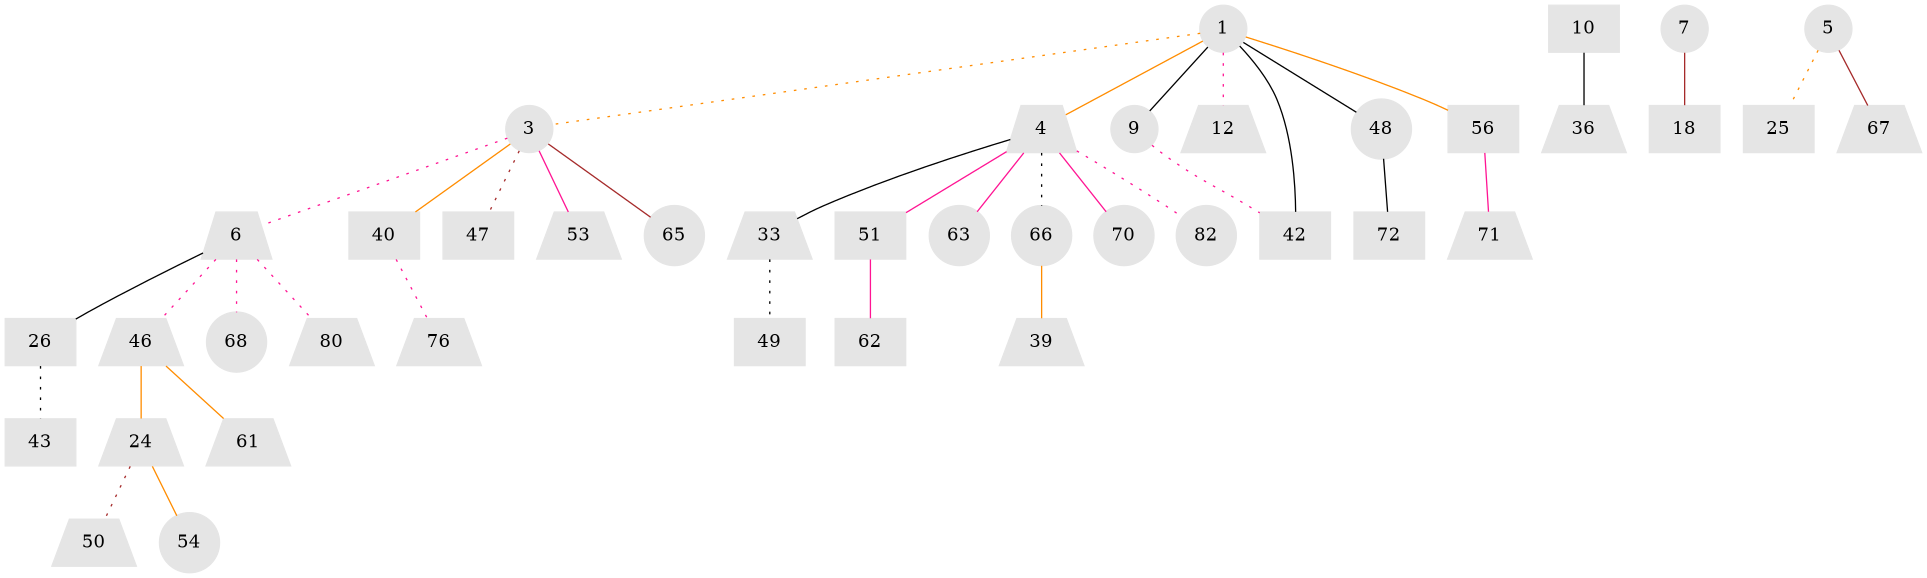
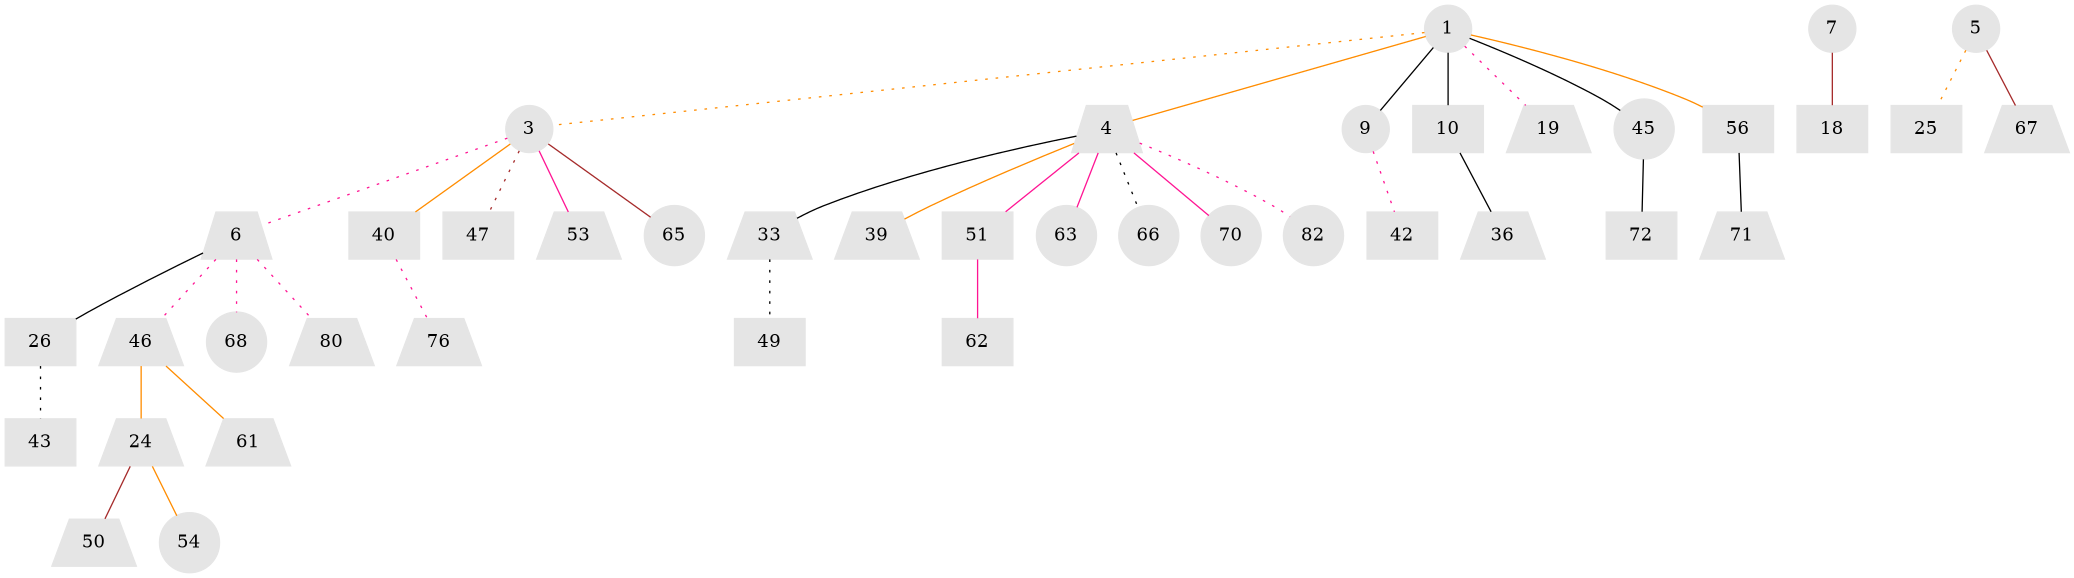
(1285, 123) -> (1448, 79)
(1223, 129) -> (1549, 129)
(1381, 129) -> (1644, 129)
(1487, 182) -> (1740, 182)
(1042, 292) -> (988, 179)
(118, 493) -> (118, 493)
